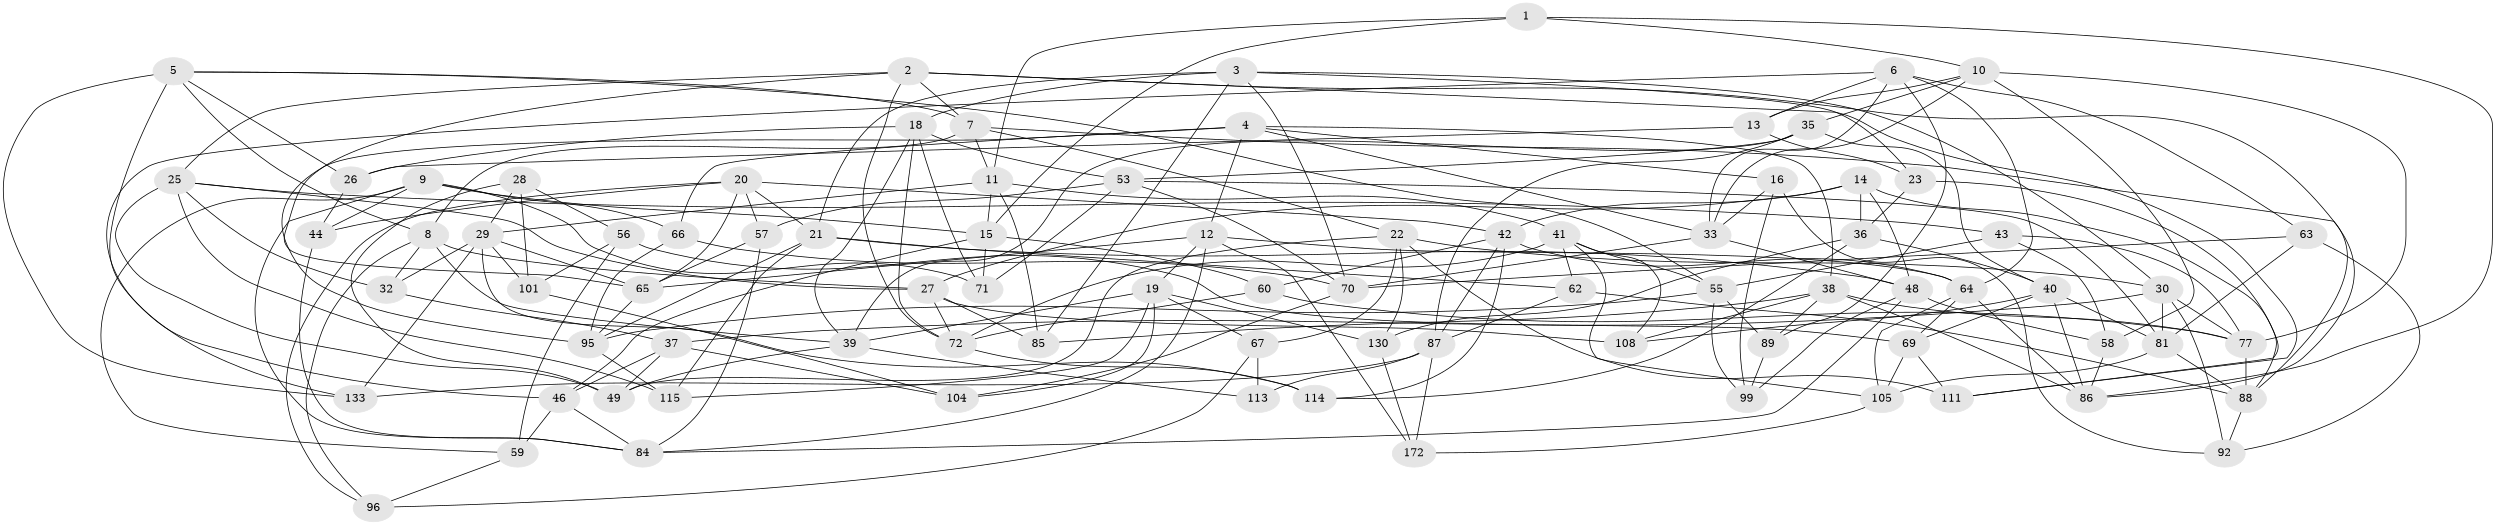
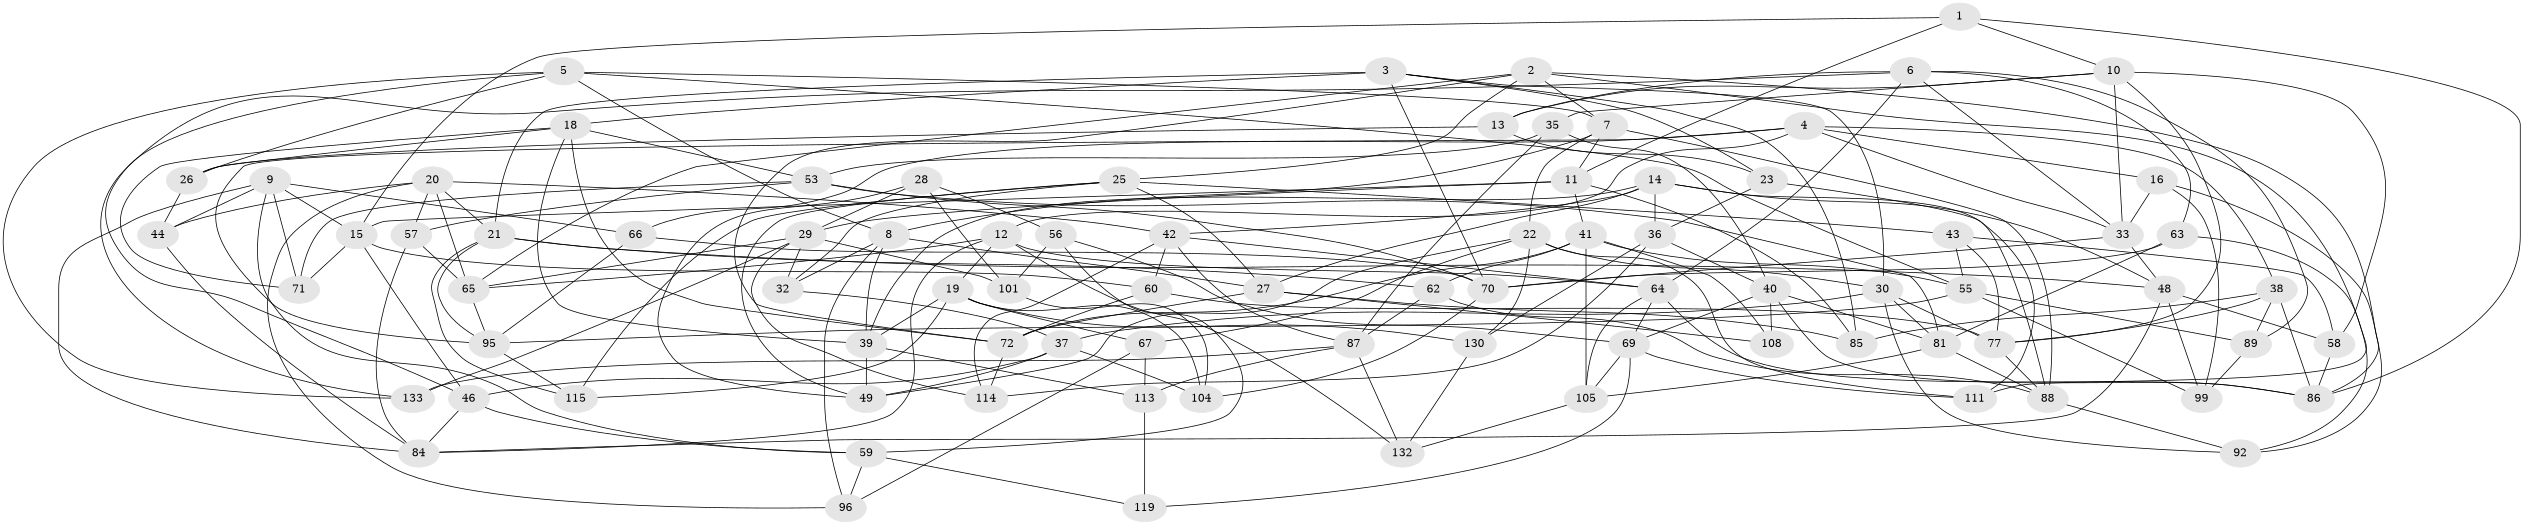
(1165, 149) -> (1288, 197)
(1769, 306) -> none
(1414, 453) -> (1402, 453)
none -> (1145, 508)
